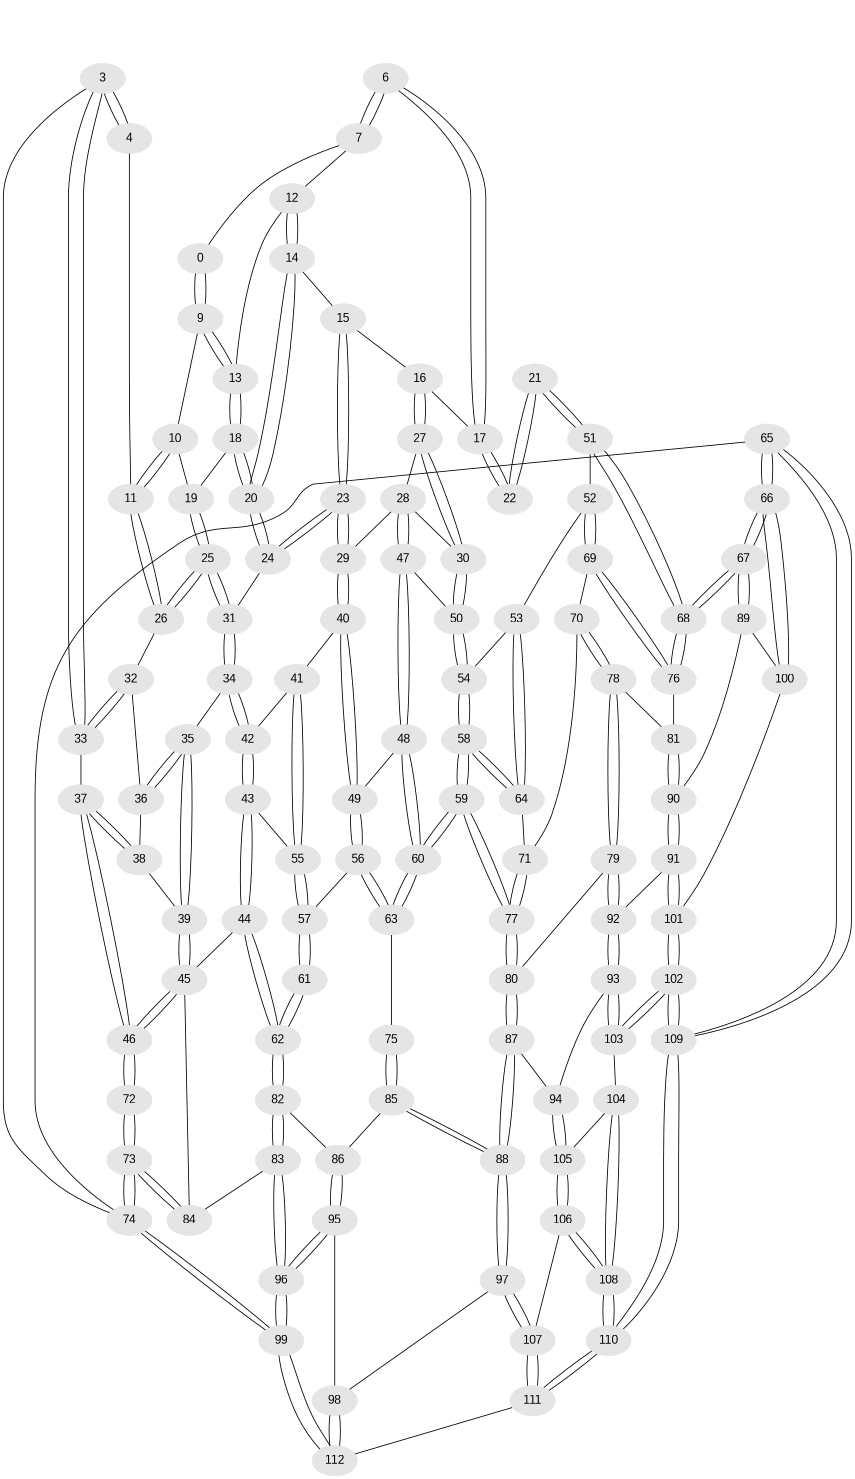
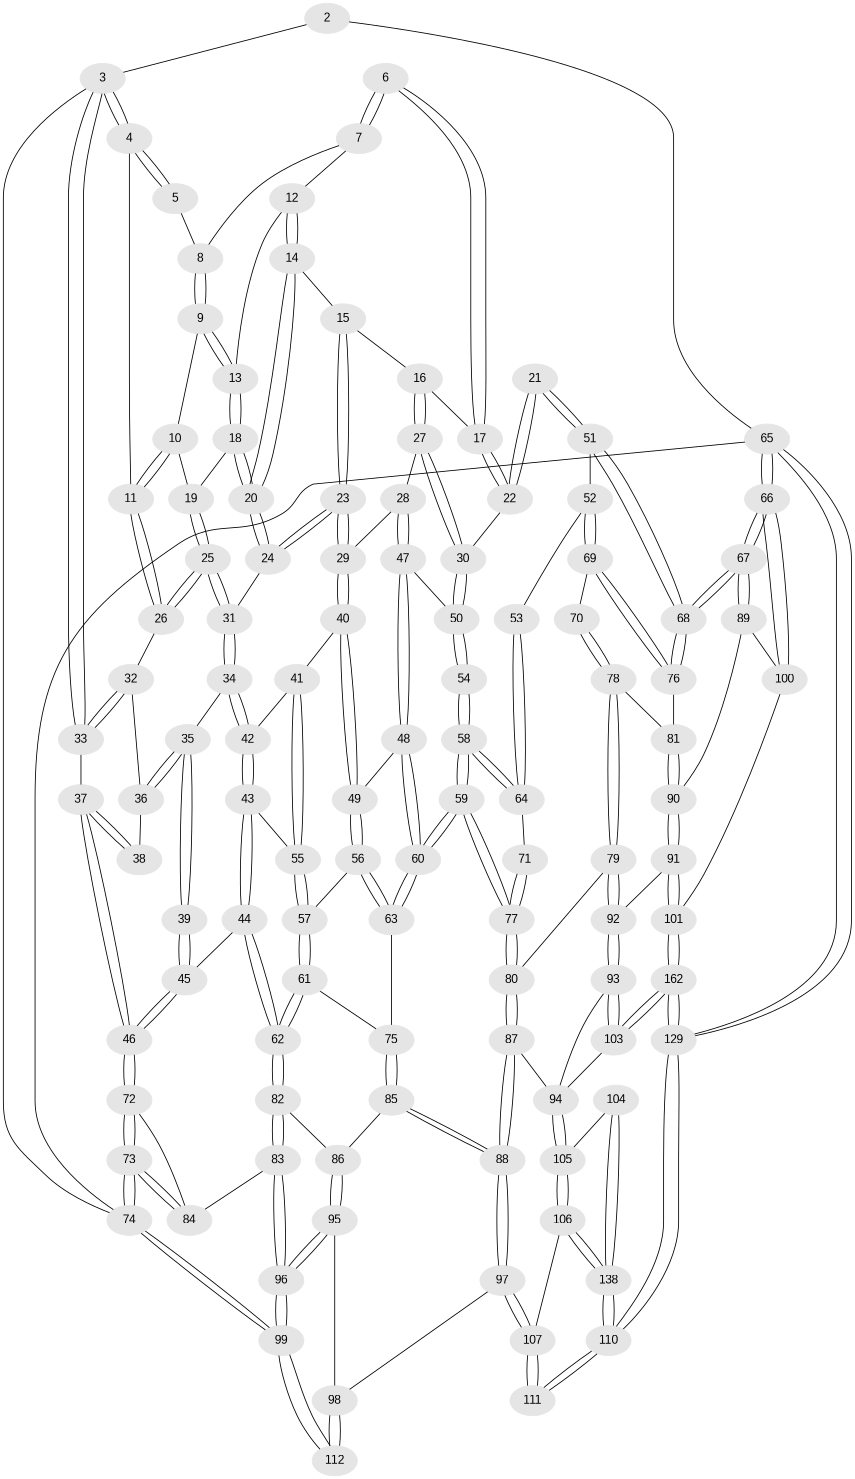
none -> (327, 18)
none -> (175, 199)
(200, 259) -> (200, 259)
(433, 529) -> (487, 529)
(490, 649) -> none
(569, 743) -> none
(162, 890) -> none
(674, 980) -> (674, 980)
none -> (348, 1010)
(674, 1040) -> (674, 1040)
(615, 1070) -> (585, 1070)
(187, 1100) -> (166, 1158)
(609, 1280) -> (609, 1280)
(434, 1431) -> none
